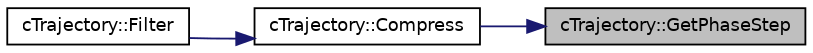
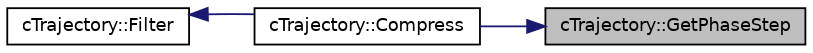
(213, 39) -> (231, 14)
